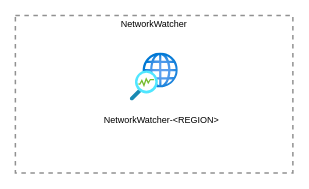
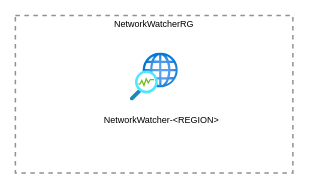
(154, 25) -> (154, 25)
